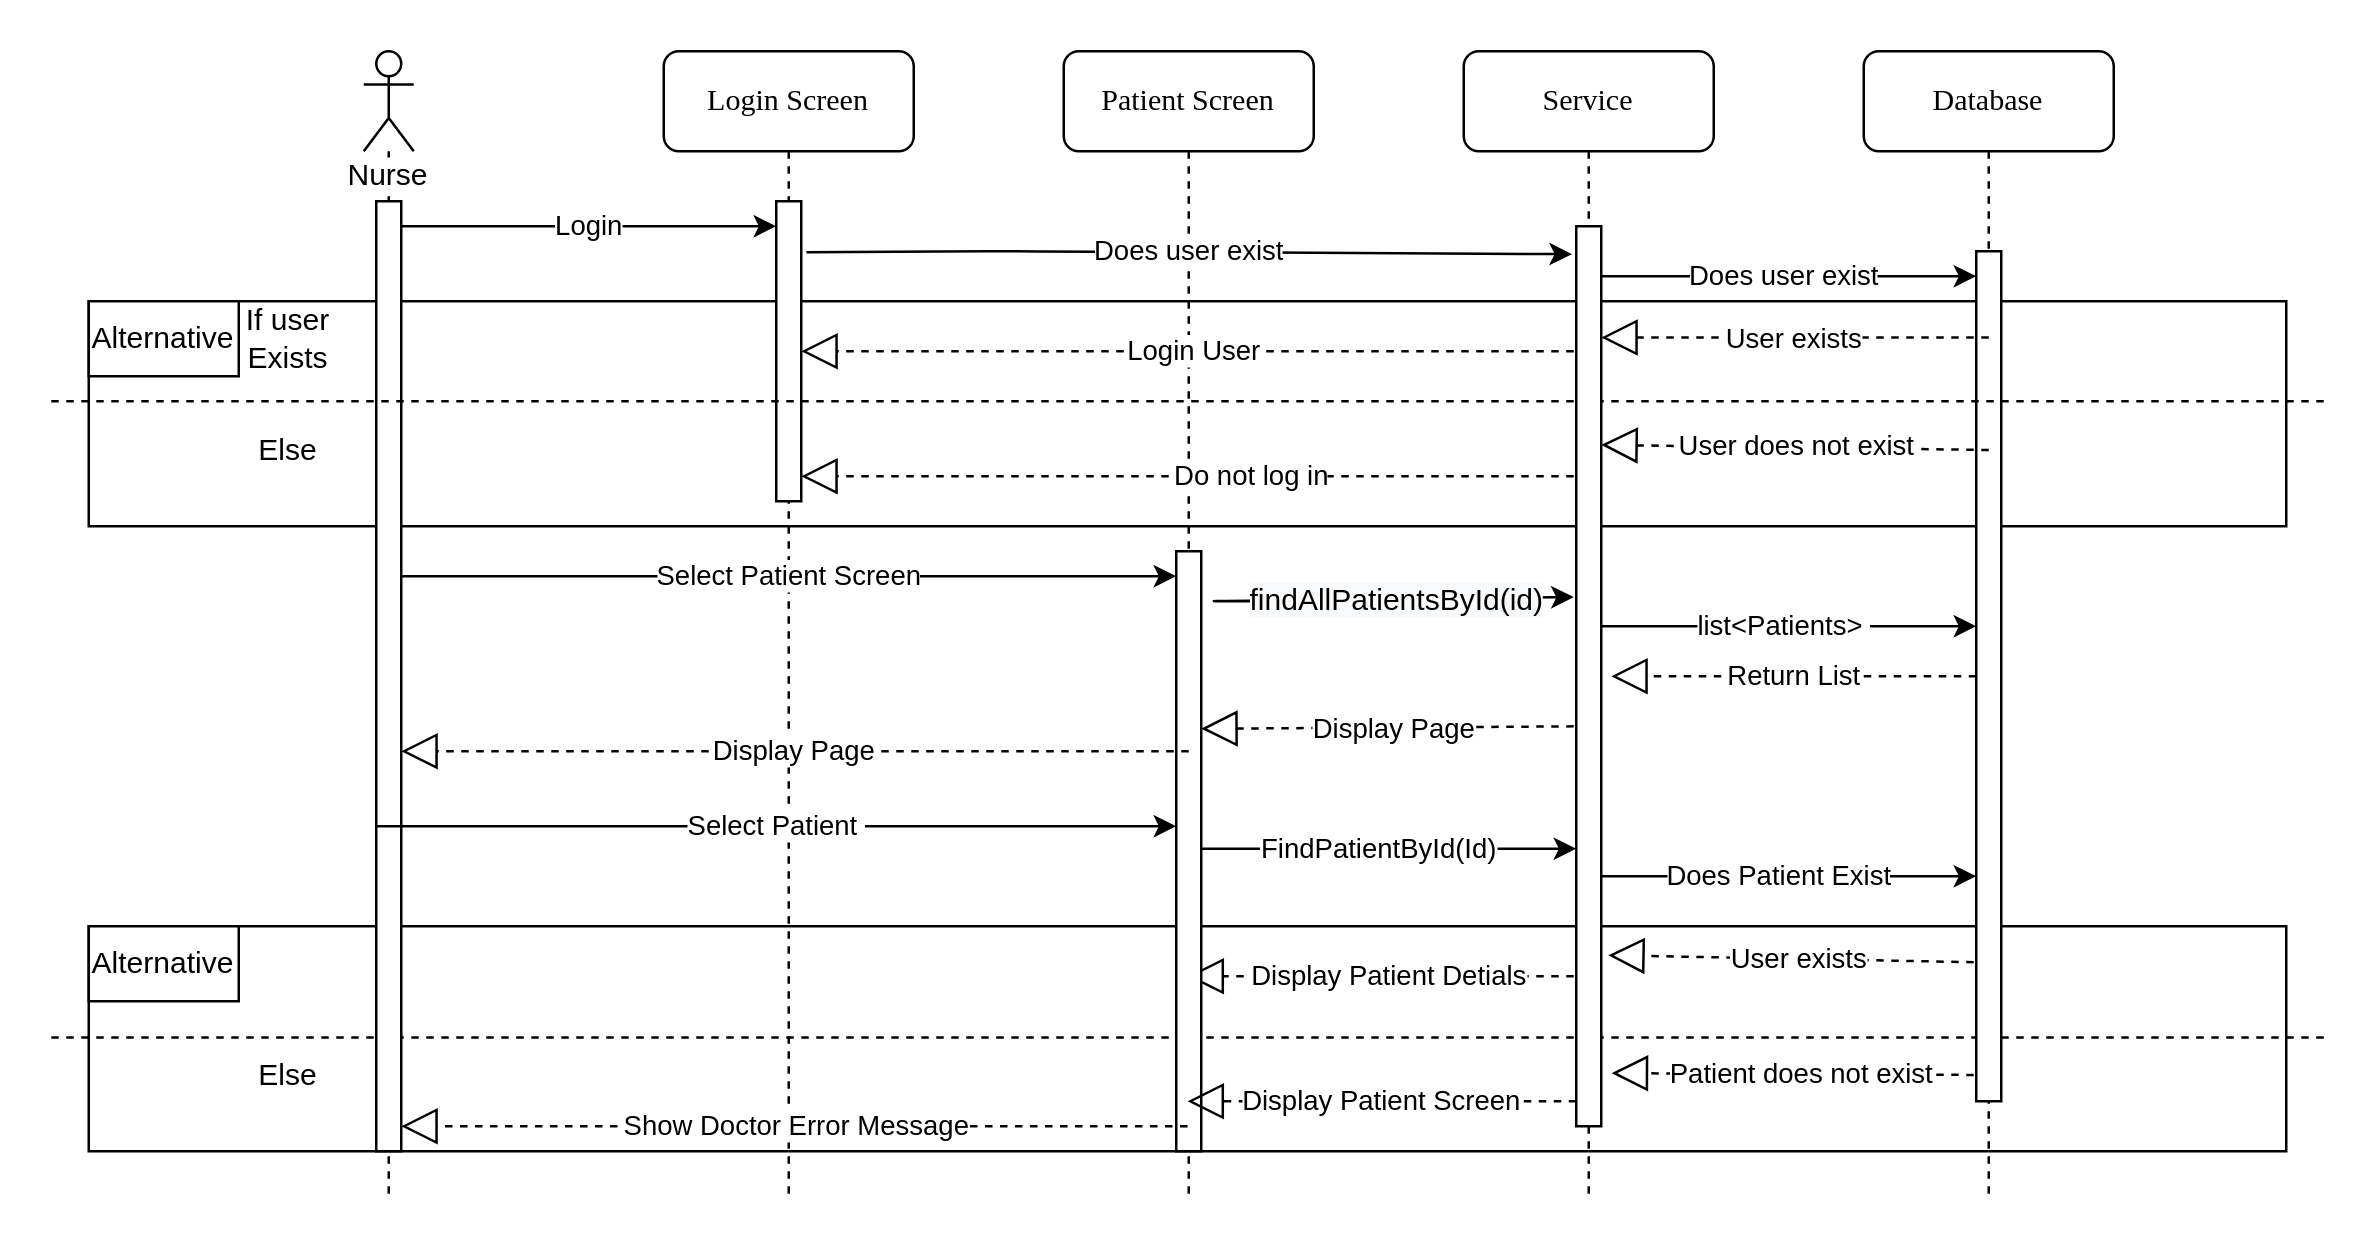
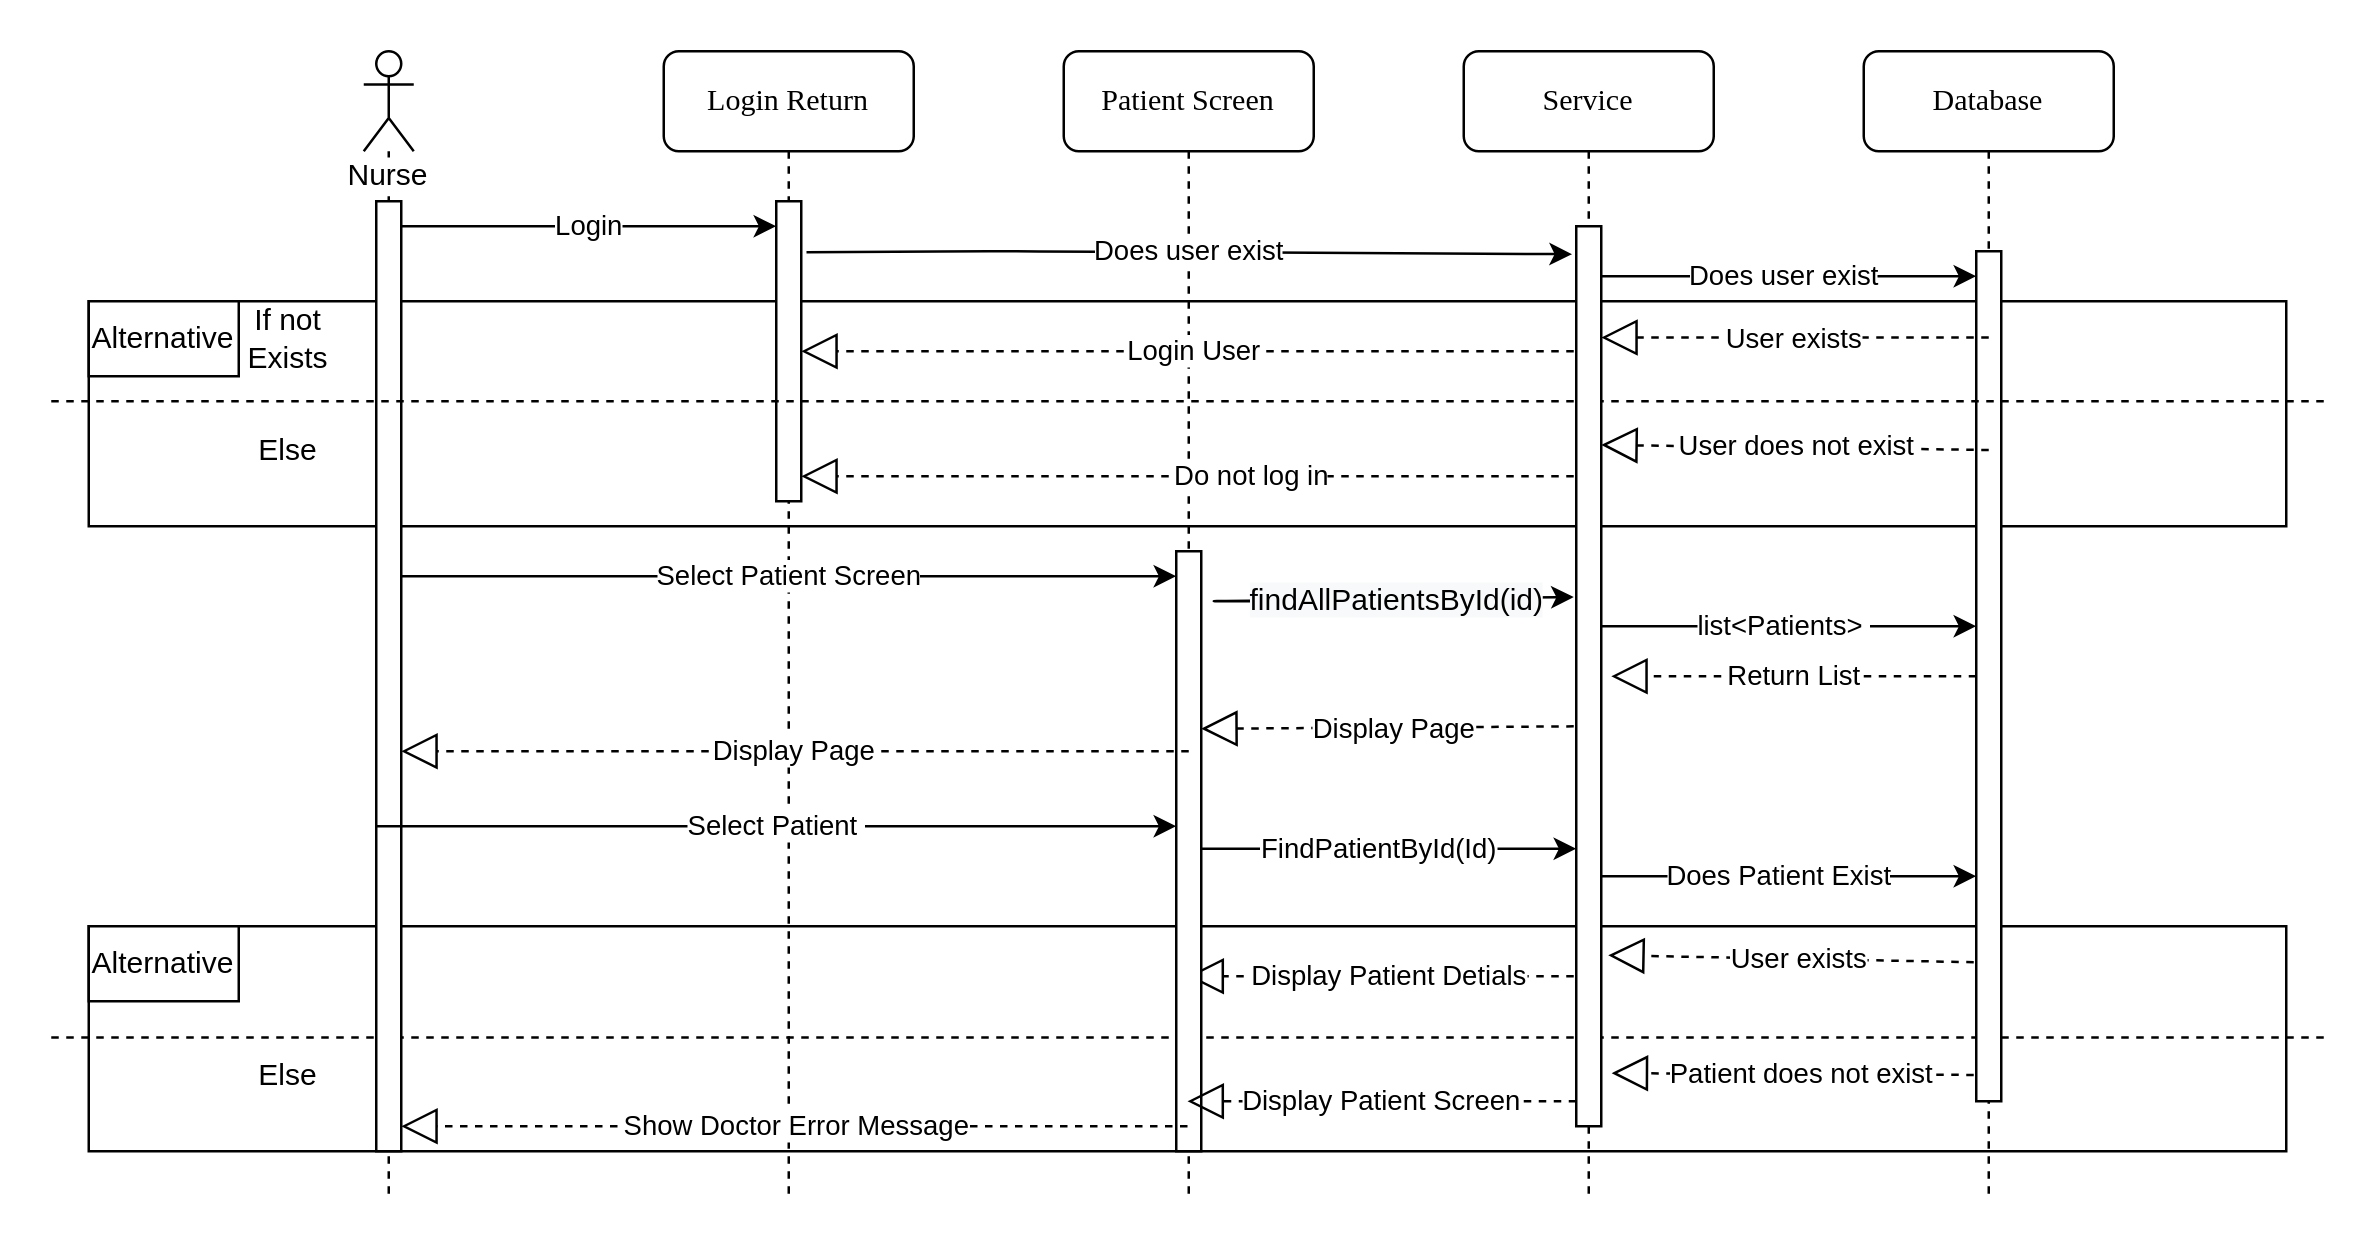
(789, 101) -> (789, 101)
(289, 339) -> (289, 339)
